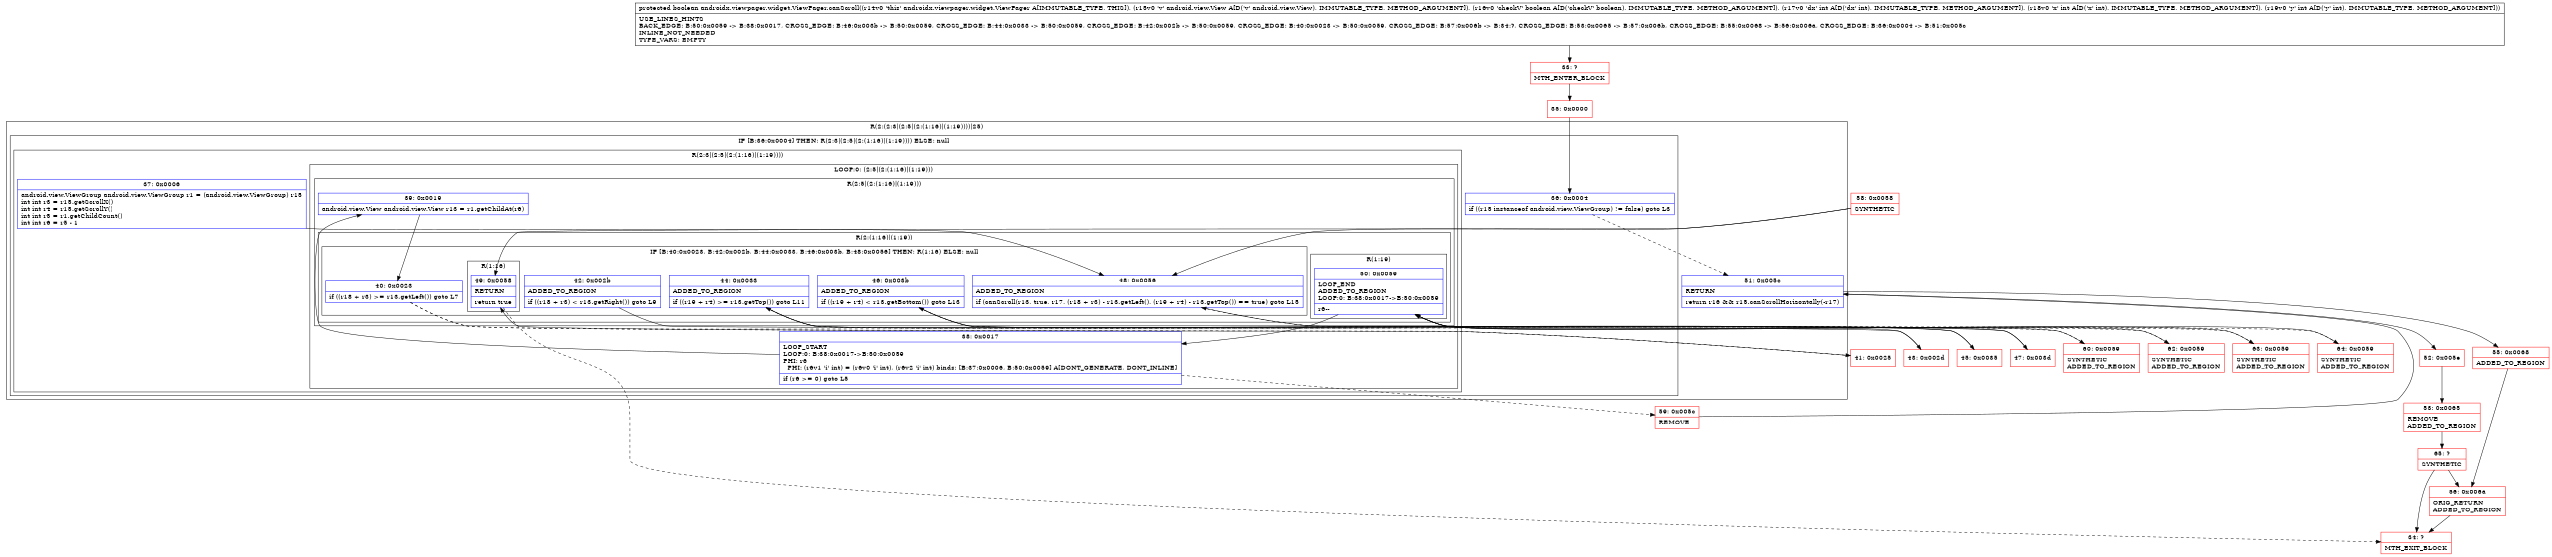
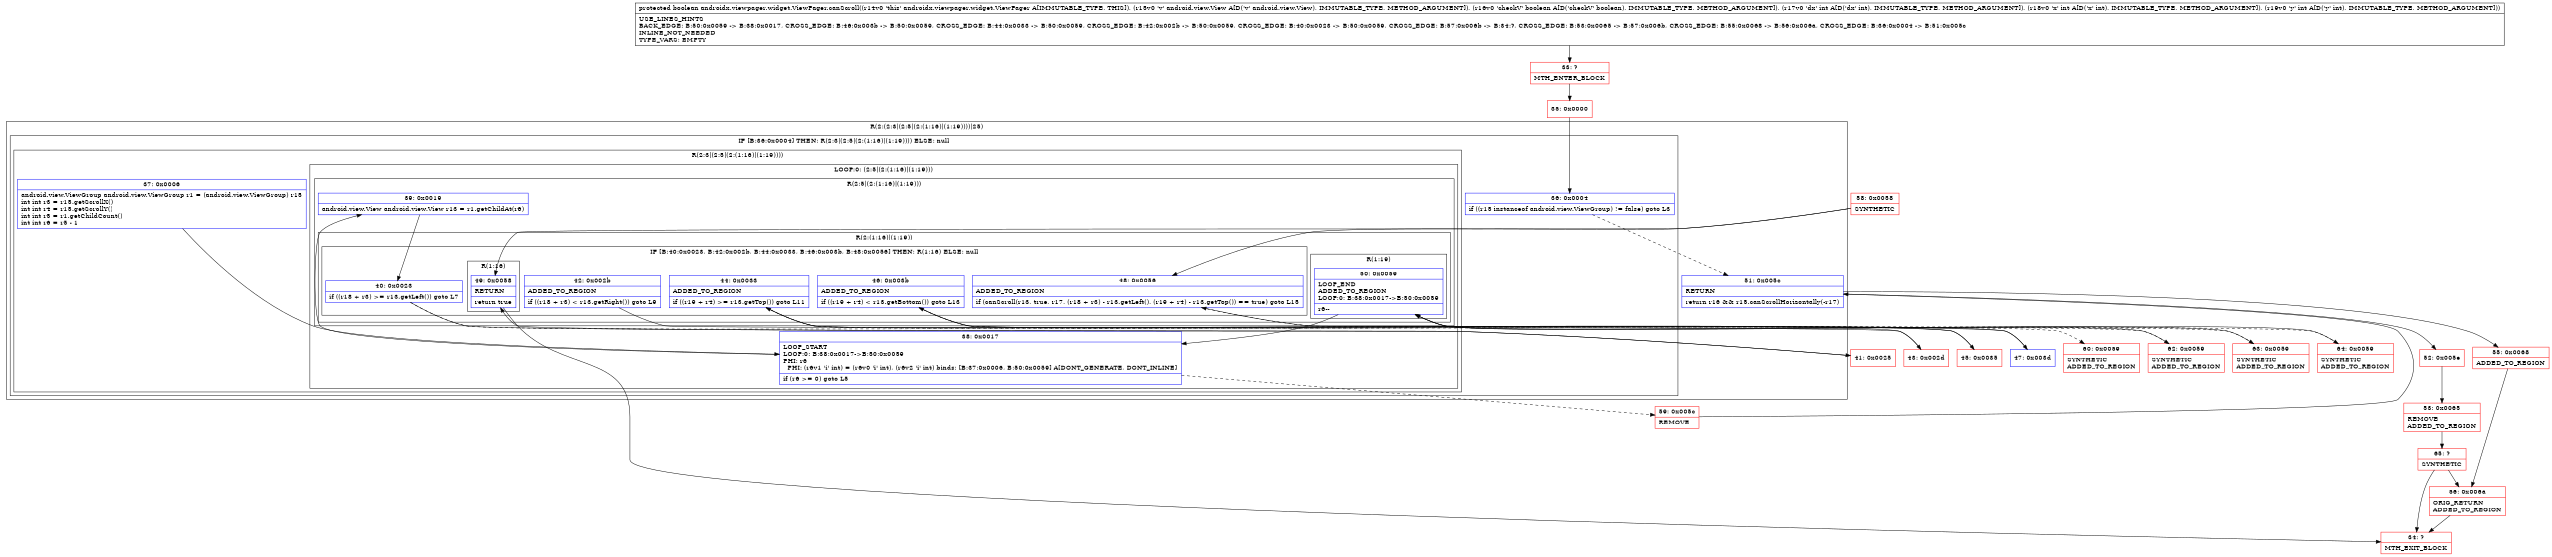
(506, 230) -> (306, 323)
(1753, 328) -> none
(1126, 331) -> (1126, 331)
(2033, 358) -> (2033, 358)
(1392, 515) -> (1392, 515)
